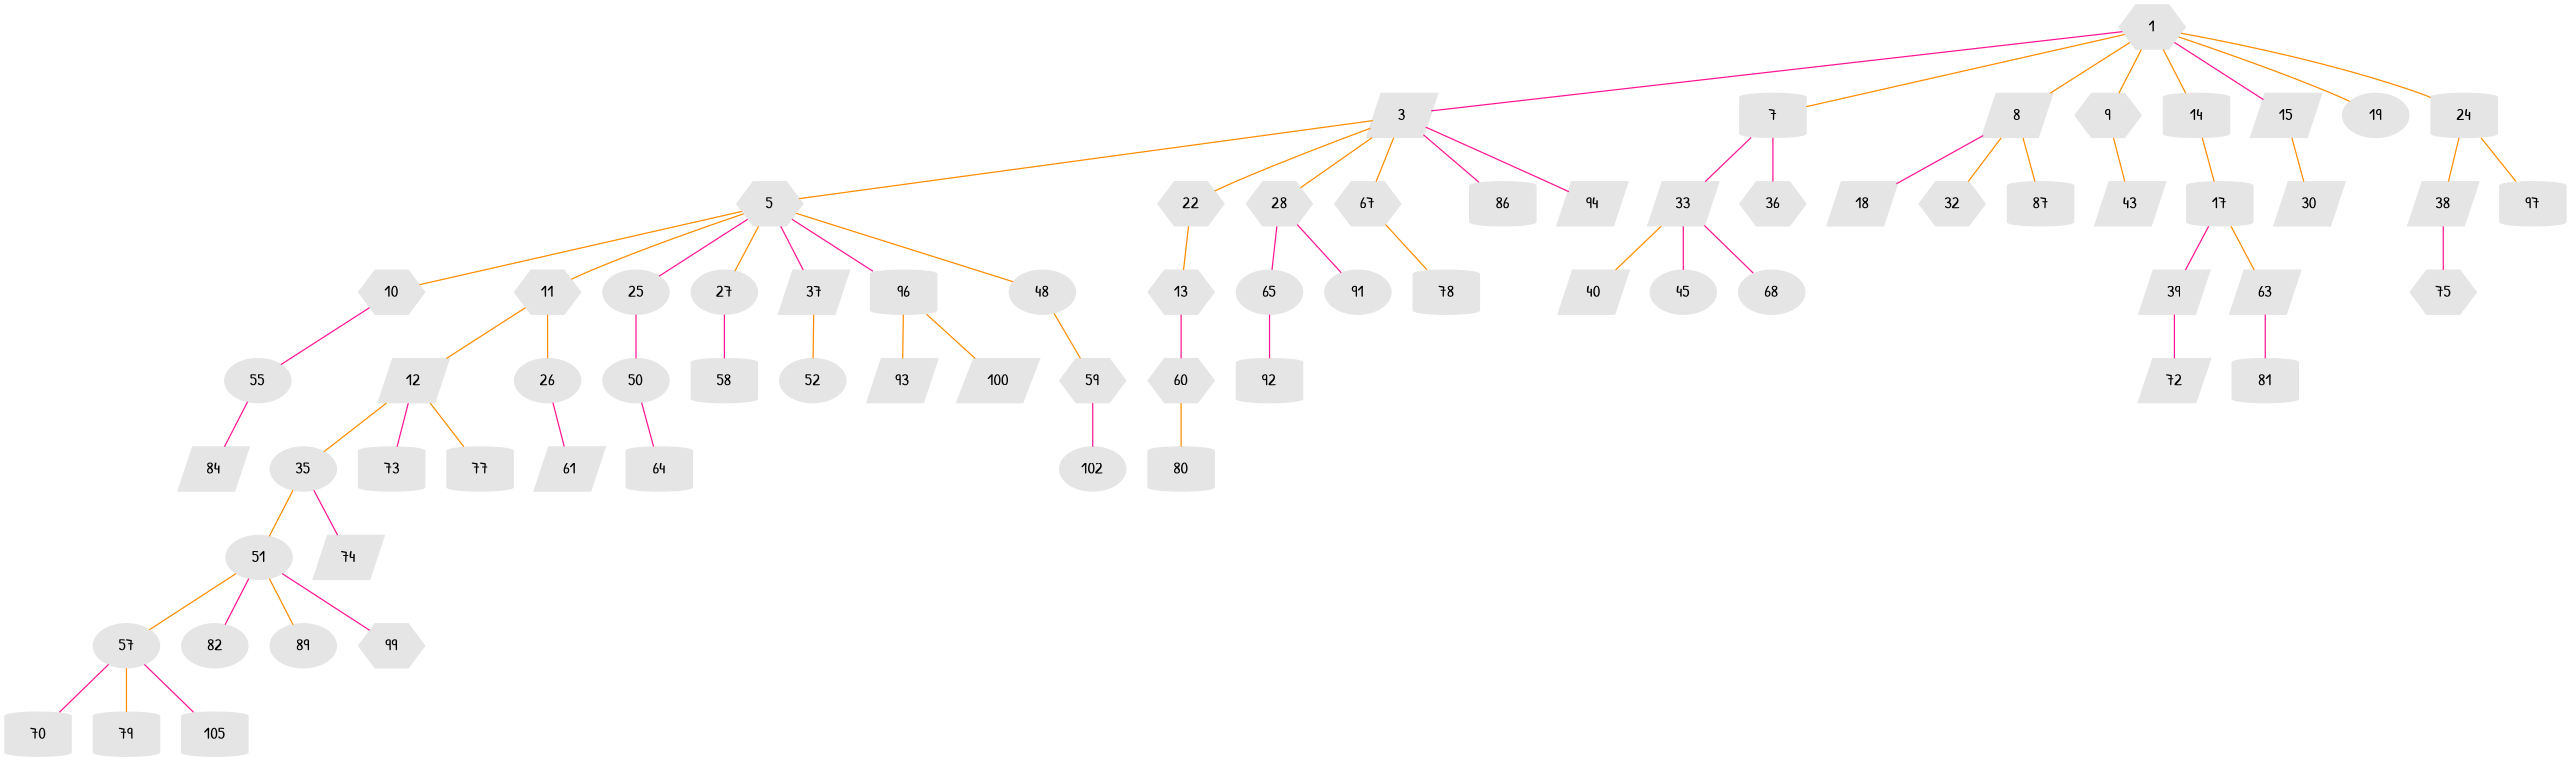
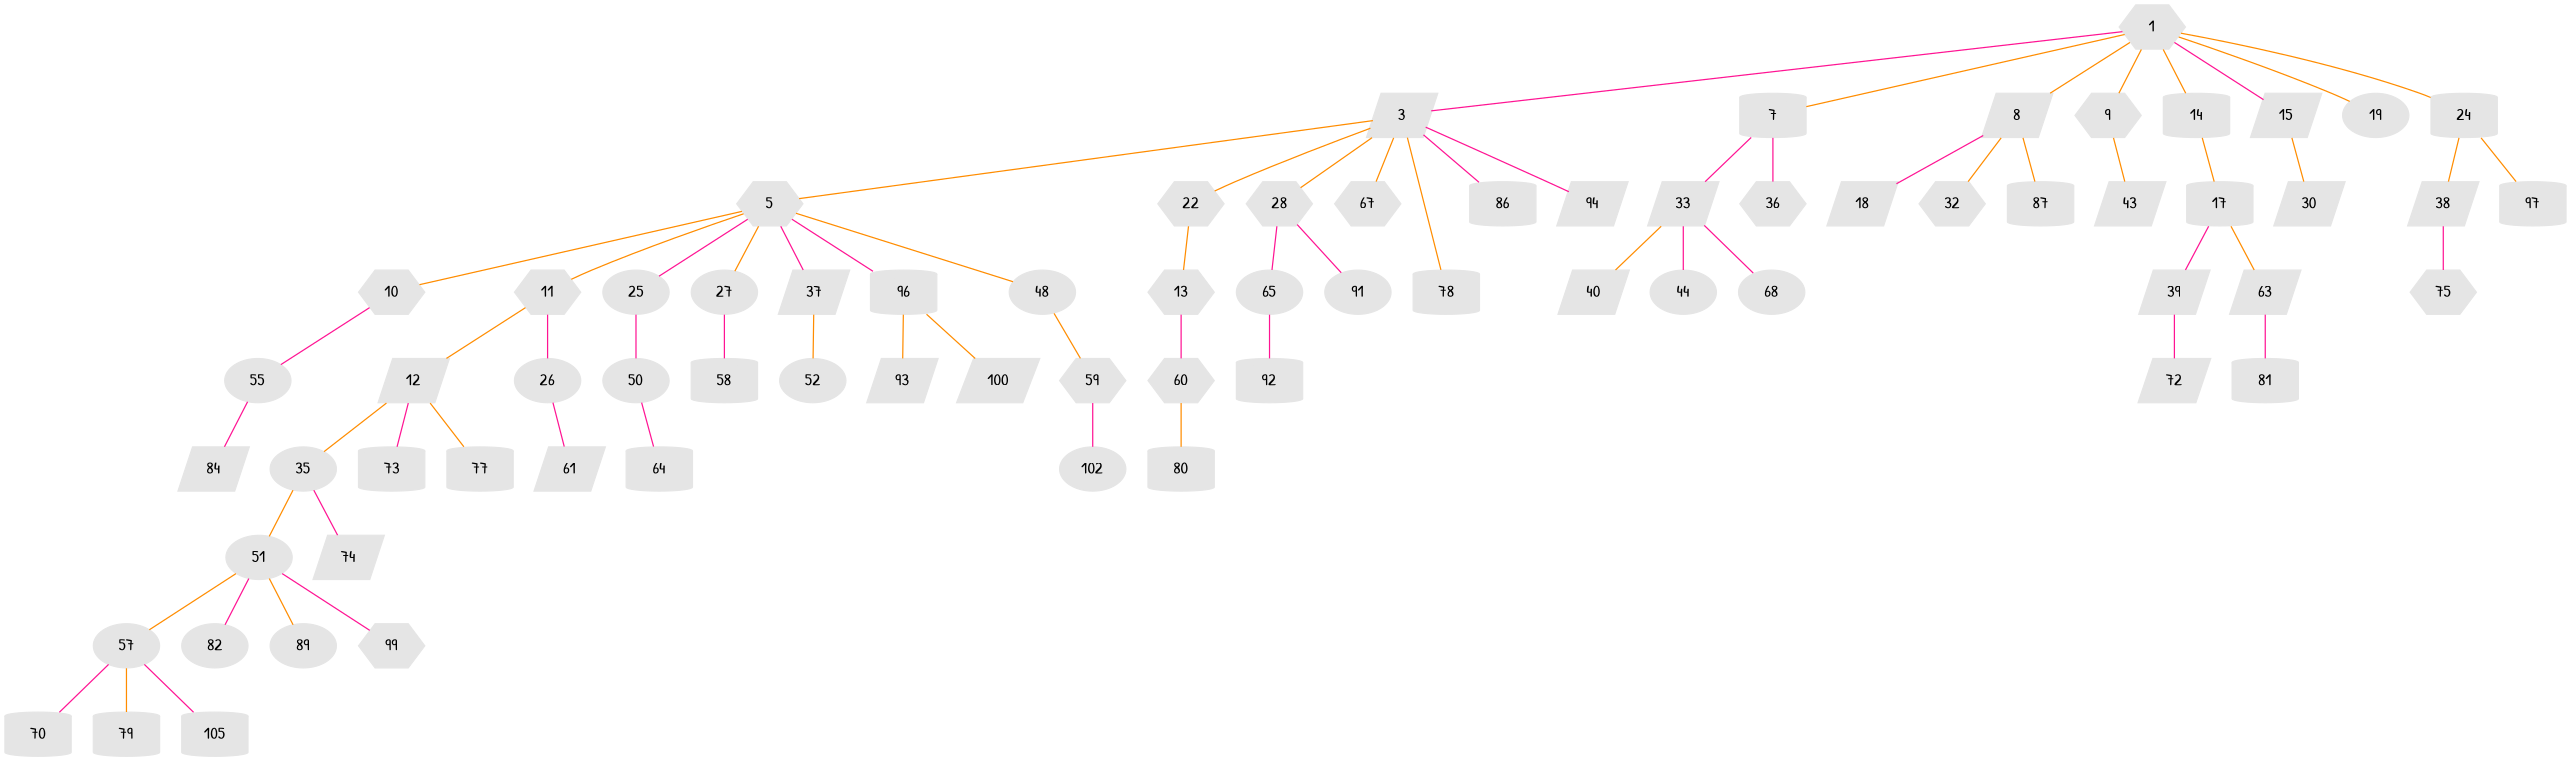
(1406, 247) -> (1424, 204)
(1683, 292) -> (1683, 292)
(548, 337) -> (548, 337)
